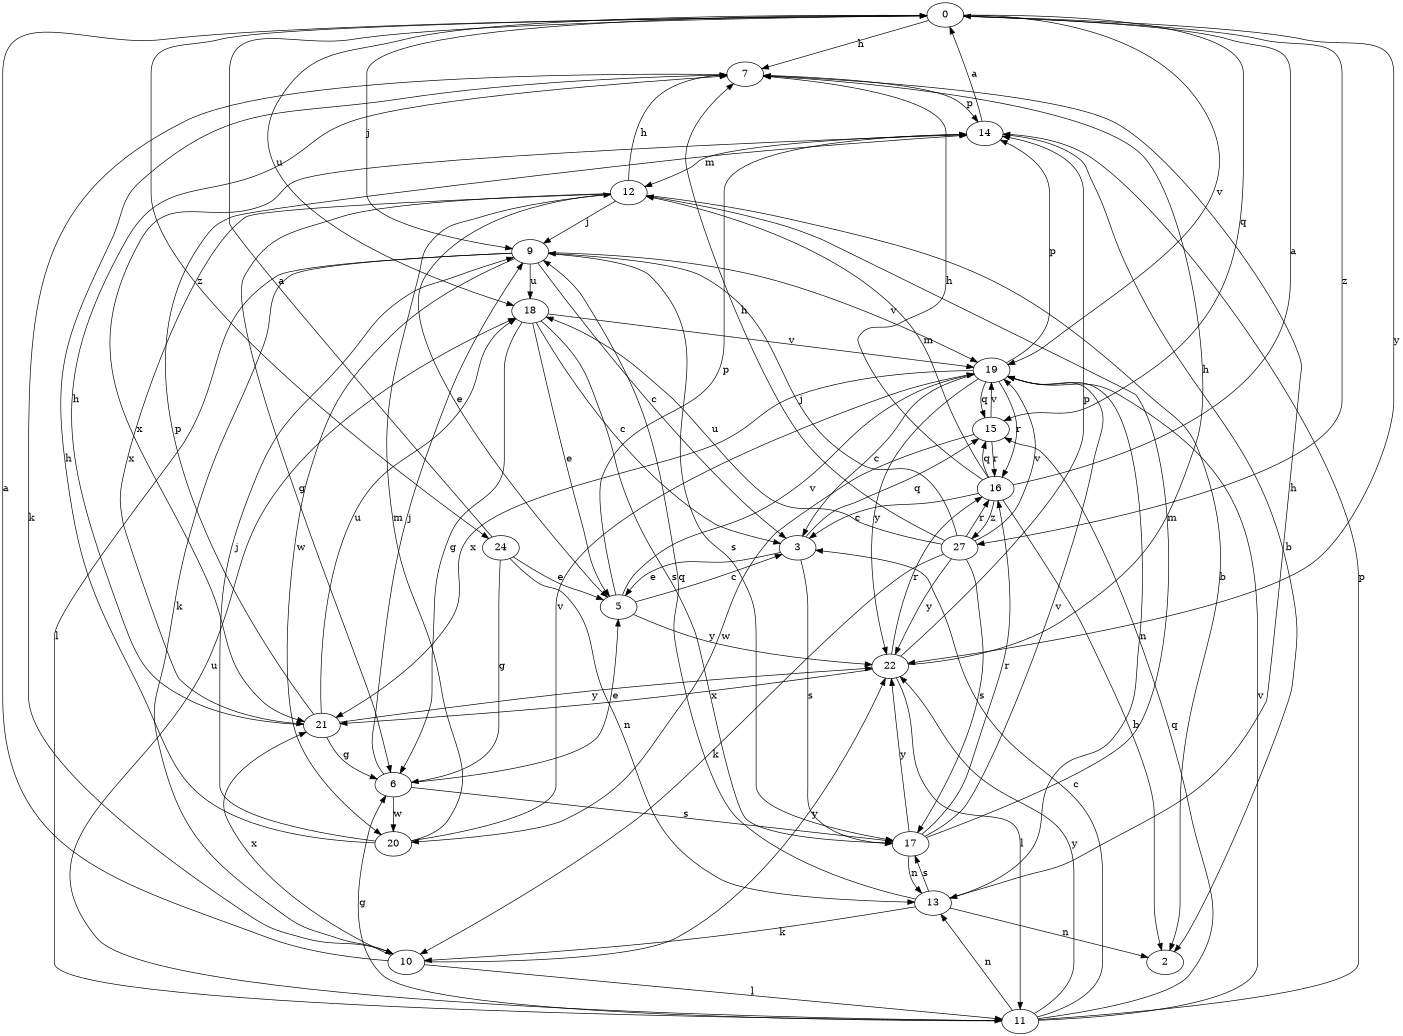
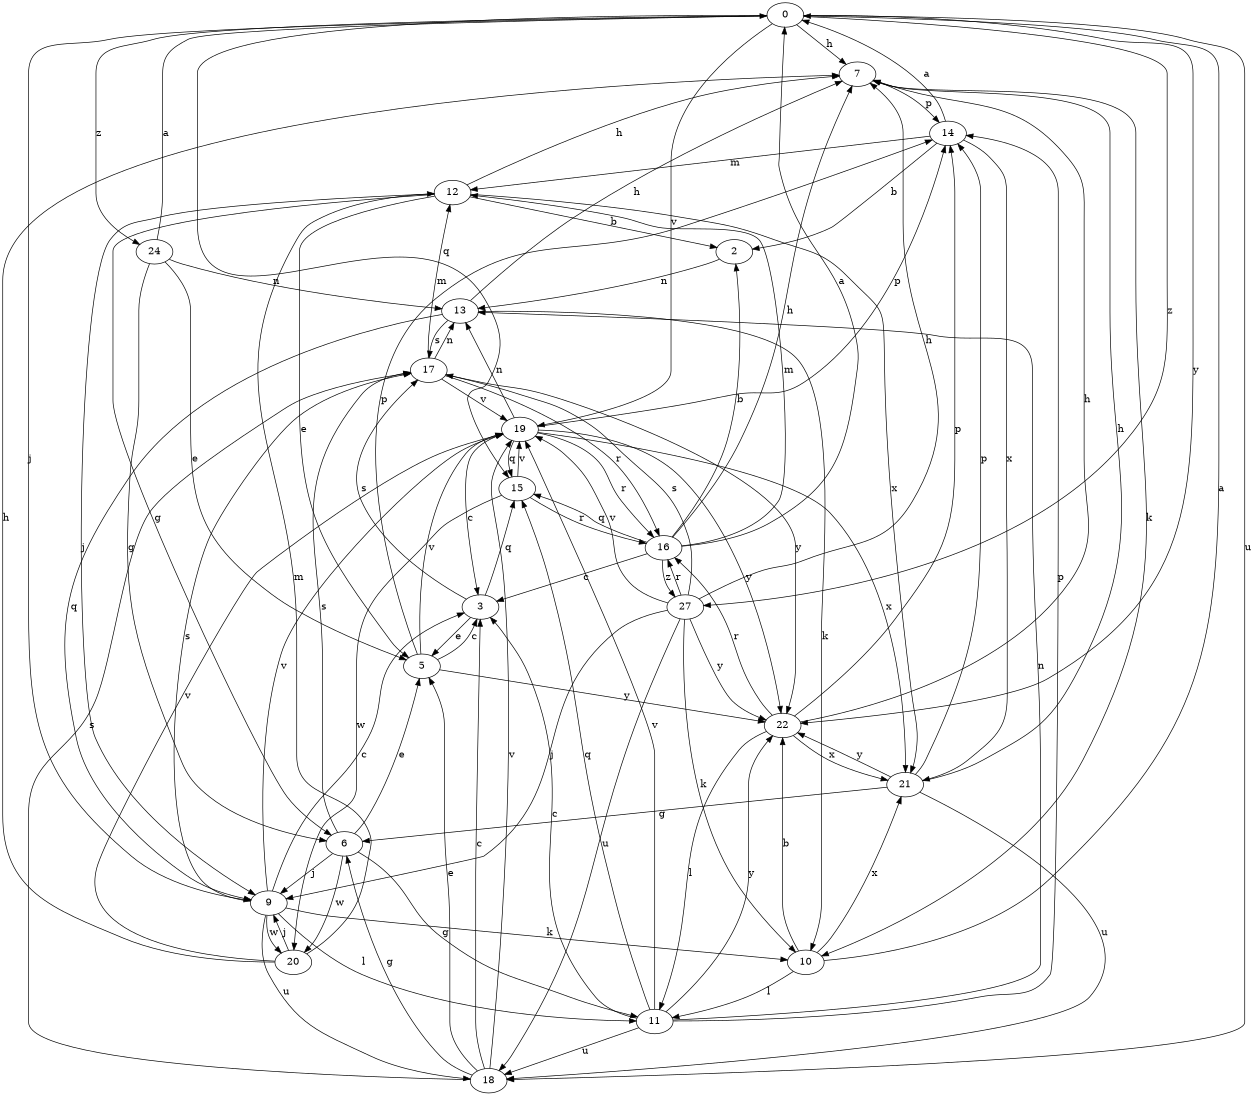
(815, 814) -> (786, 844)
(1046, 932) -> (603, 289)
(458, 996) -> (470, 957)
